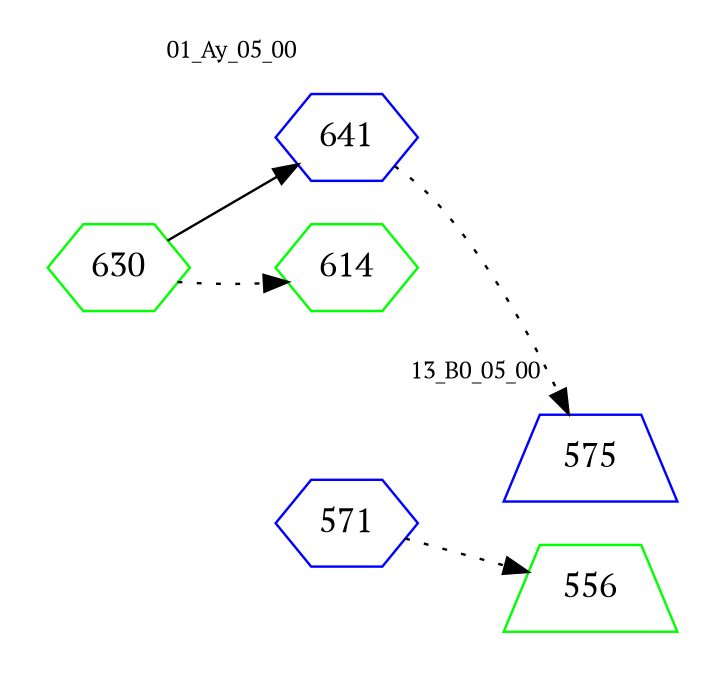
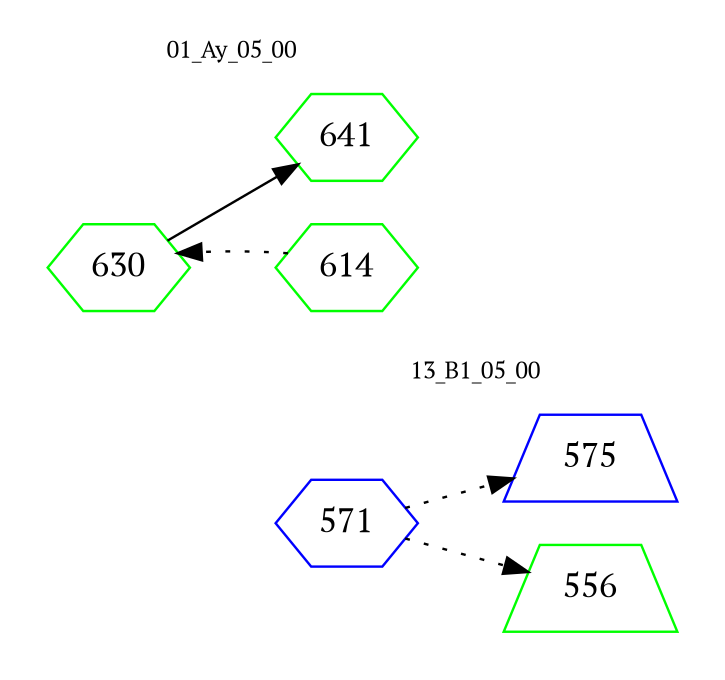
(347, 137) -> (347, 137)
(488, 270) -> (447, 496)
(221, 284) -> (245, 251)
(477, 373) -> (477, 373)
